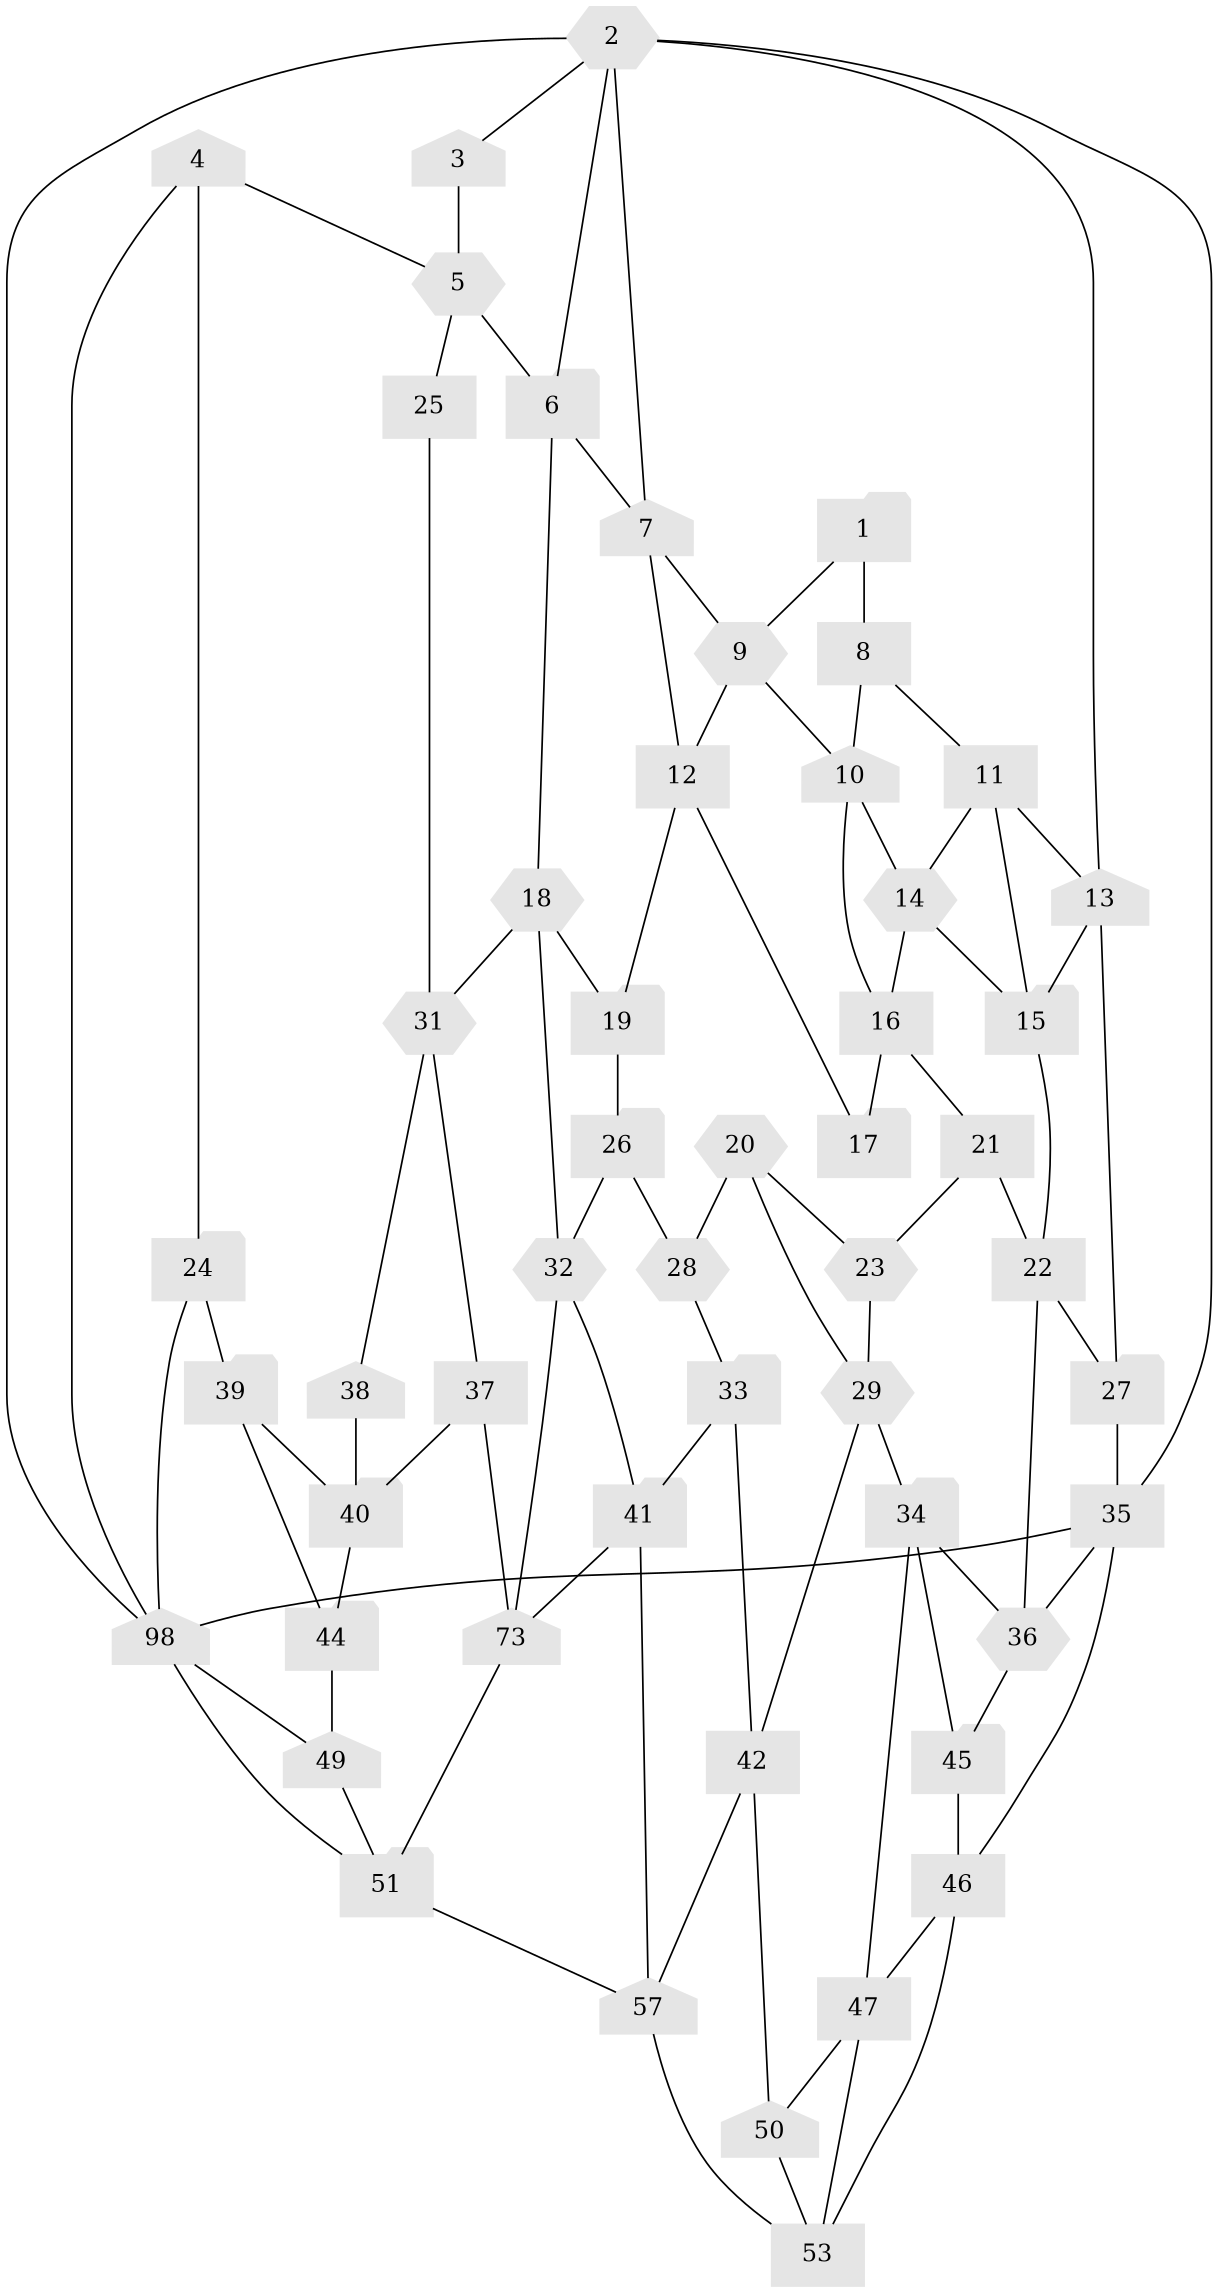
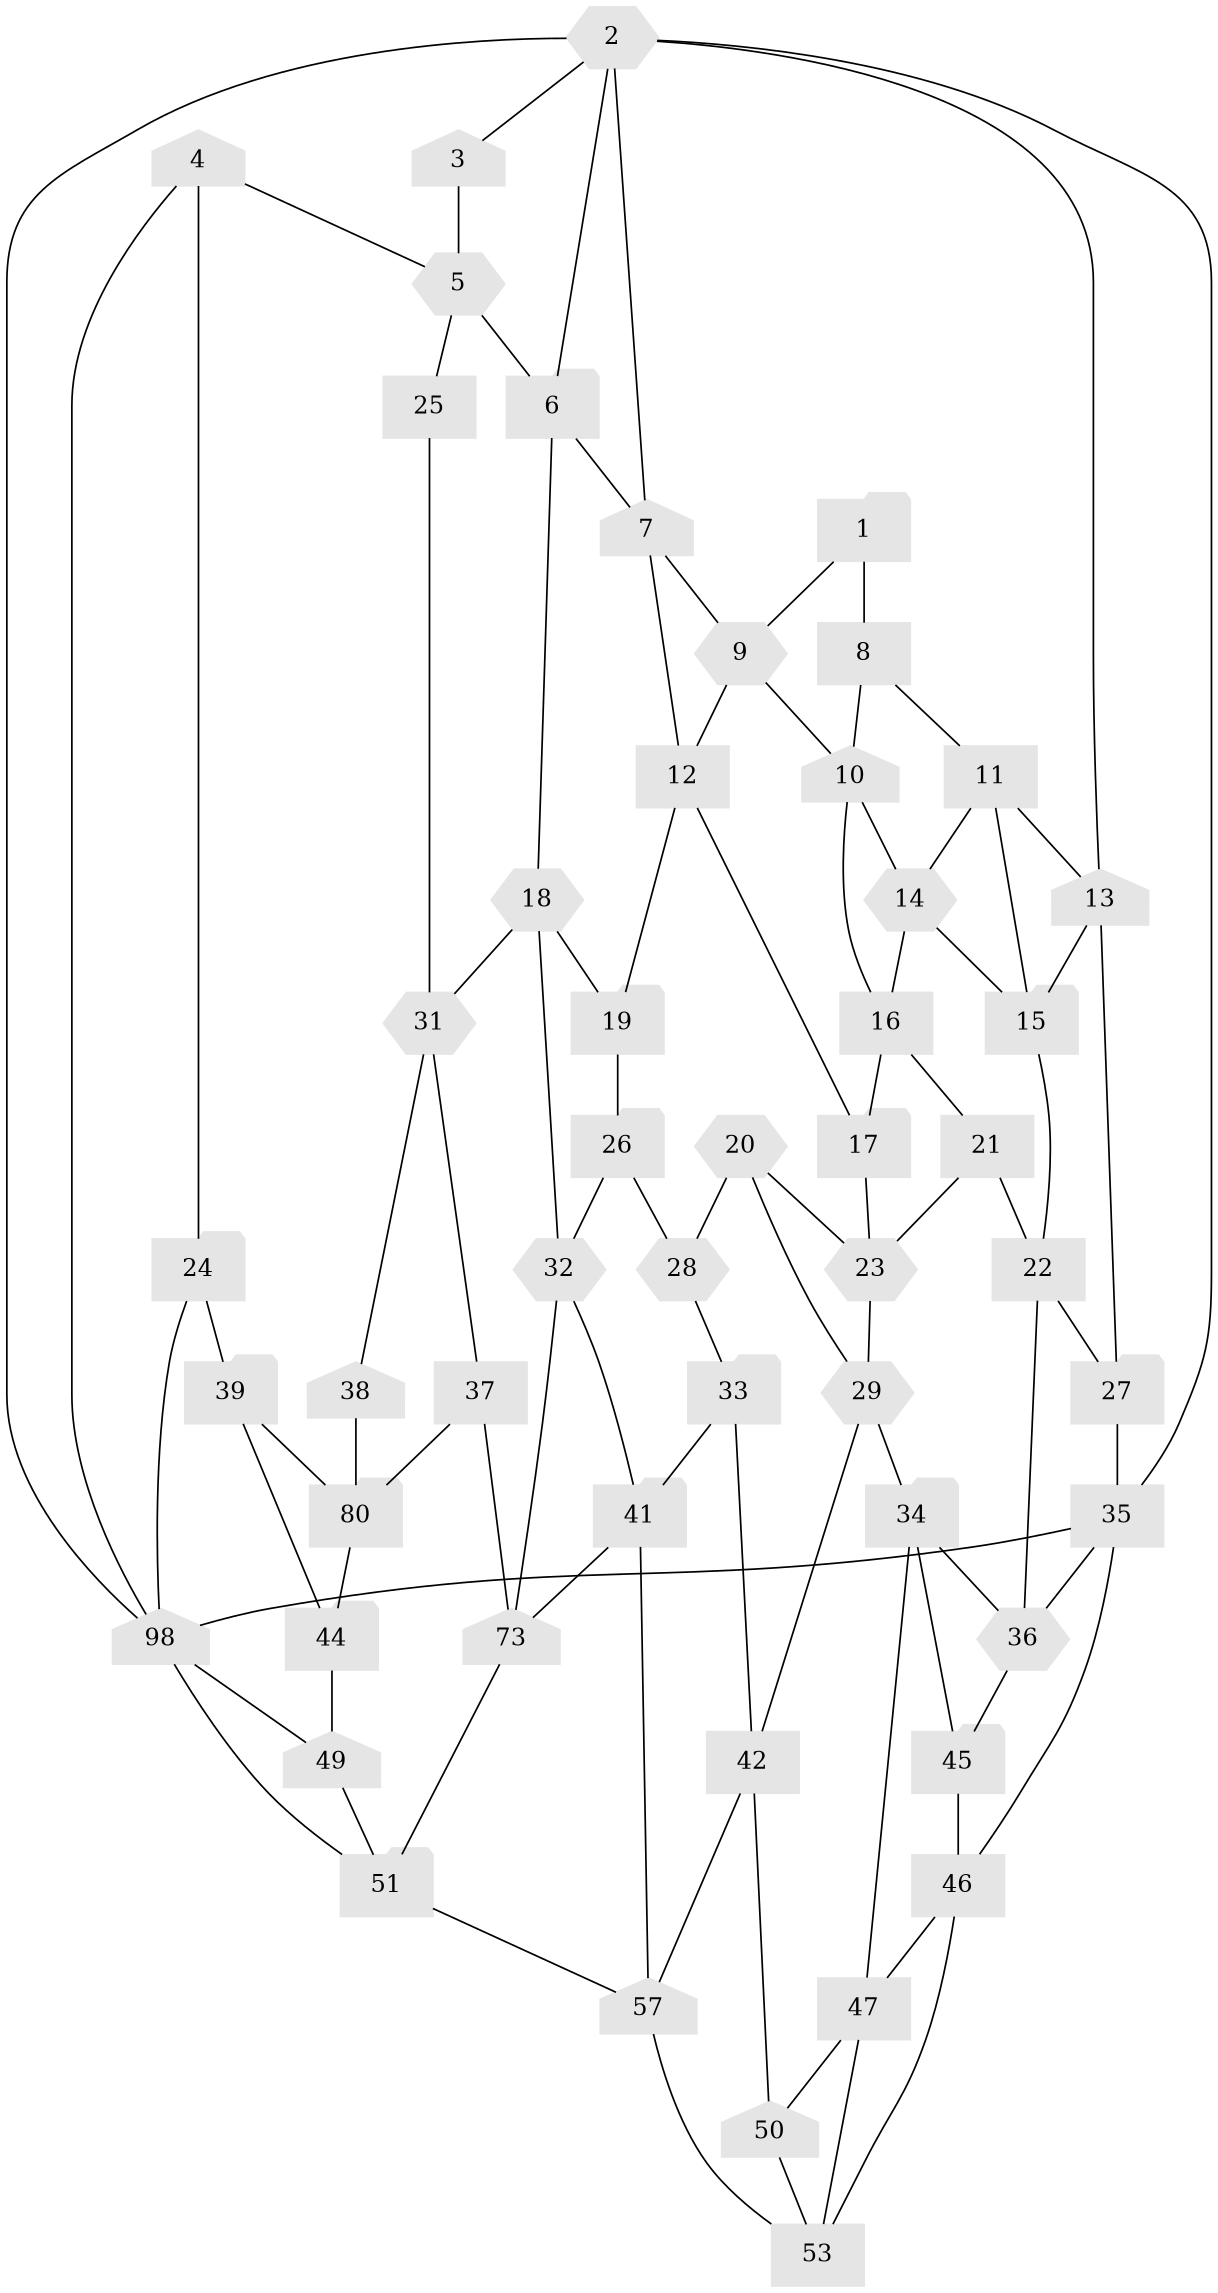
none -> (868, 1208)
(356, 1516) -> (356, 1516)
